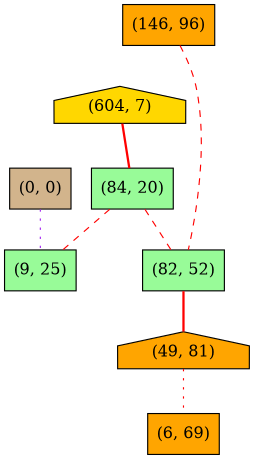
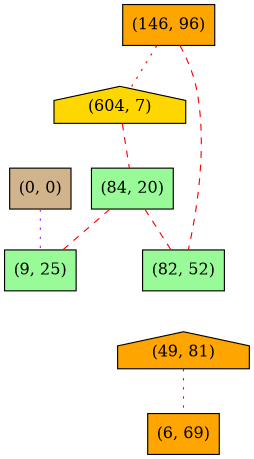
none -> (144, 67)
(126, 146) -> (126, 146)
(183, 311) -> none
